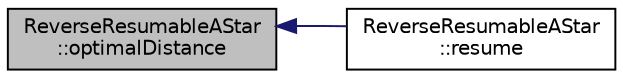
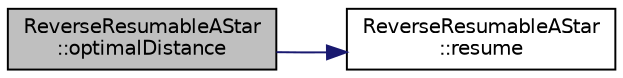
(321, 26) -> (302, 52)
